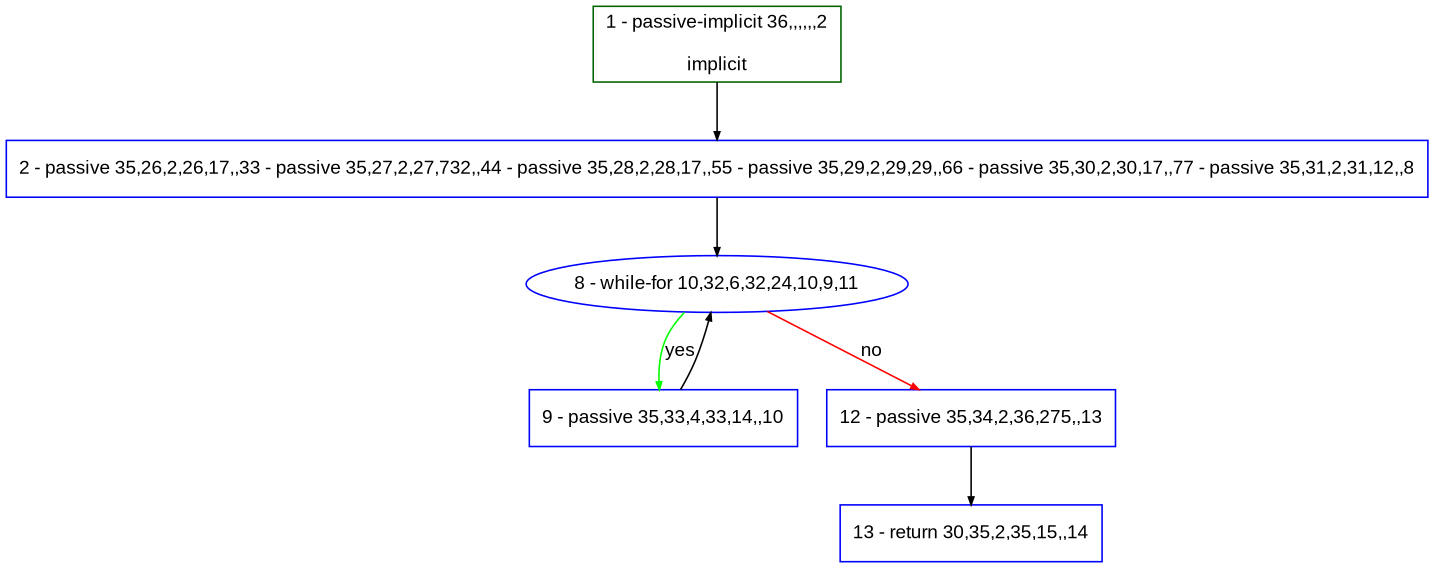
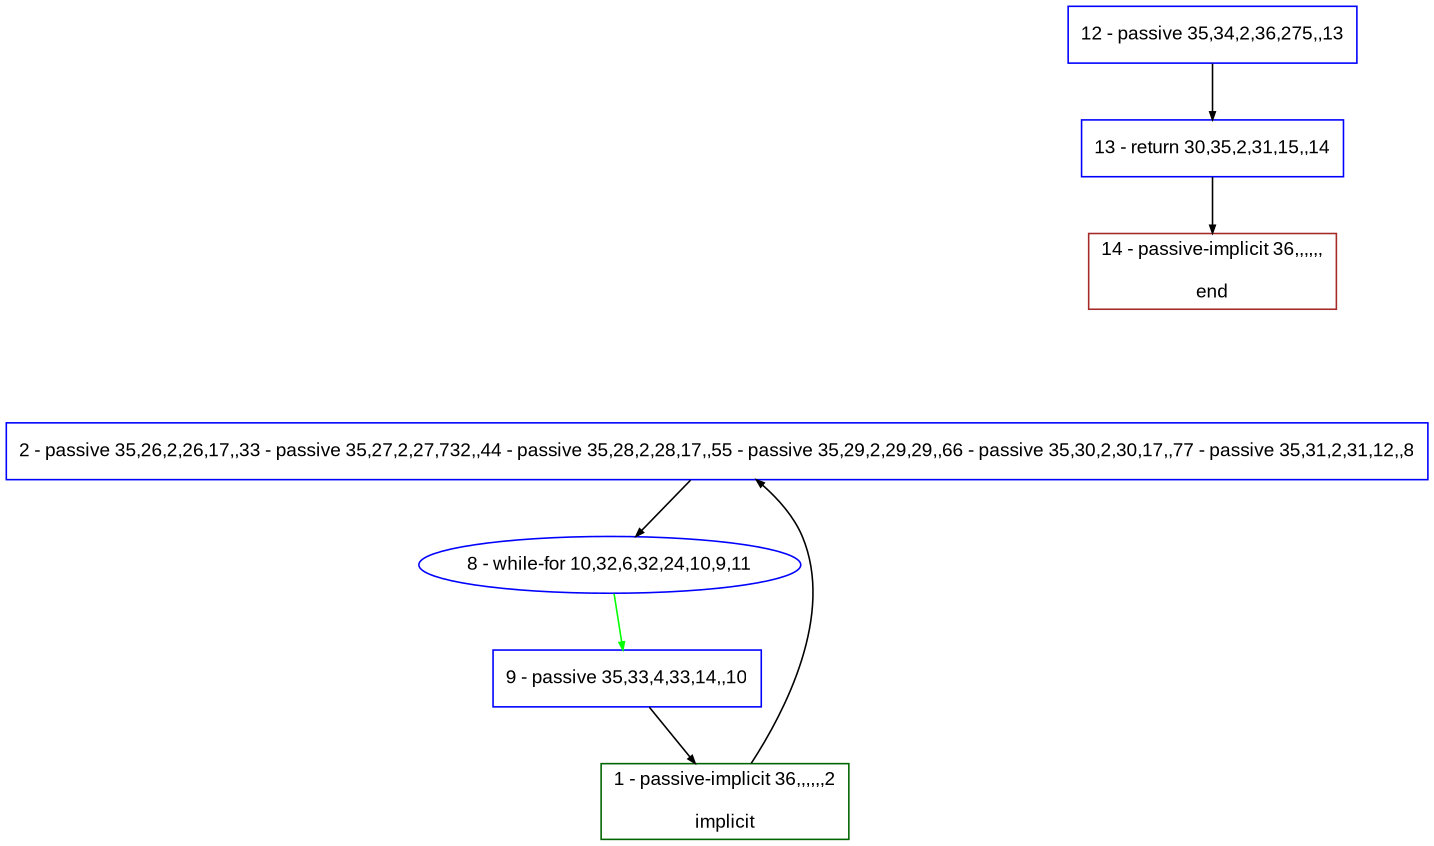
none -> (1213, 271)
(839, 349) -> none
(697, 356) -> (670, 732)
(971, 533) -> (1213, 148)
